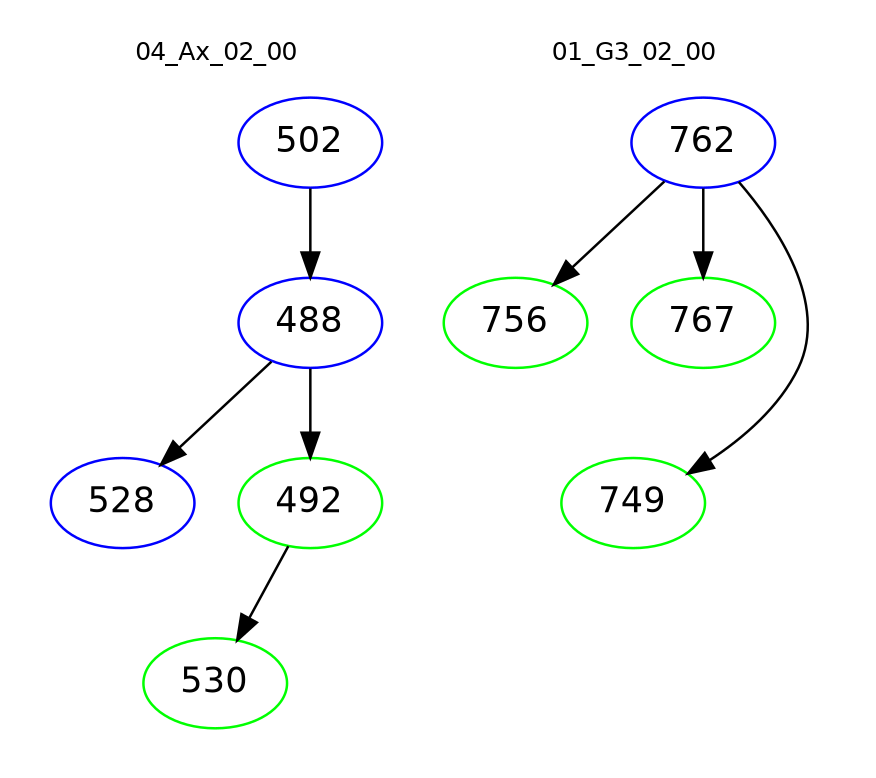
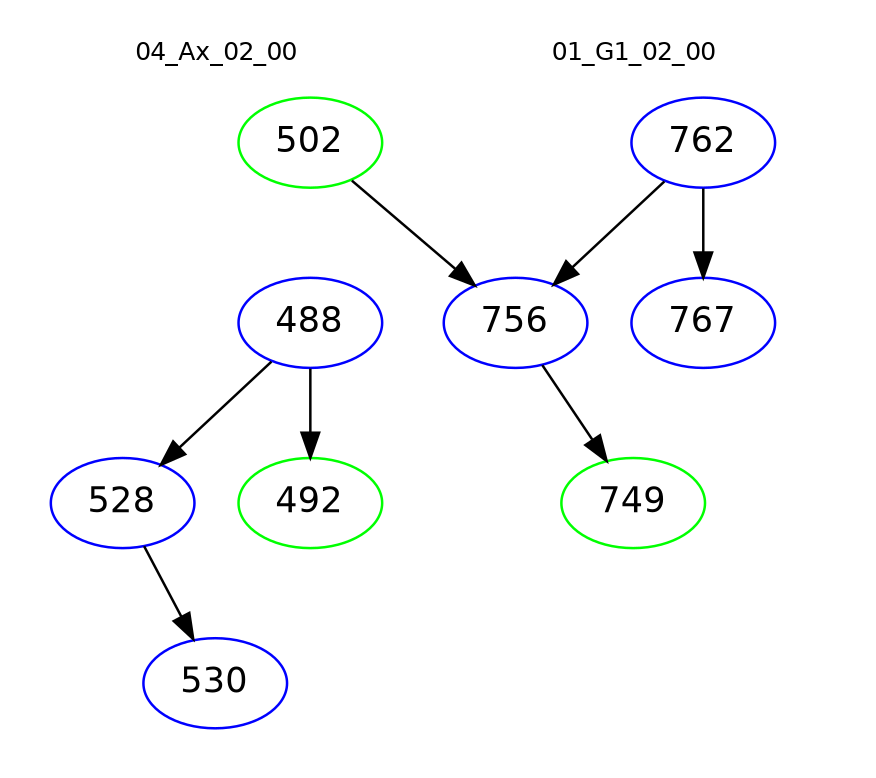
(634, 54) -> (634, 54)
(310, 143) -> (310, 143)
(310, 220) -> (385, 209)
(516, 323) -> (516, 323)
(703, 323) -> (703, 323)
(807, 331) -> (567, 402)
(269, 582) -> (163, 581)
(215, 683) -> (215, 683)
